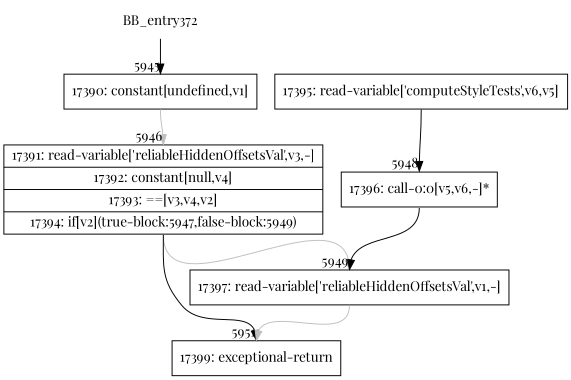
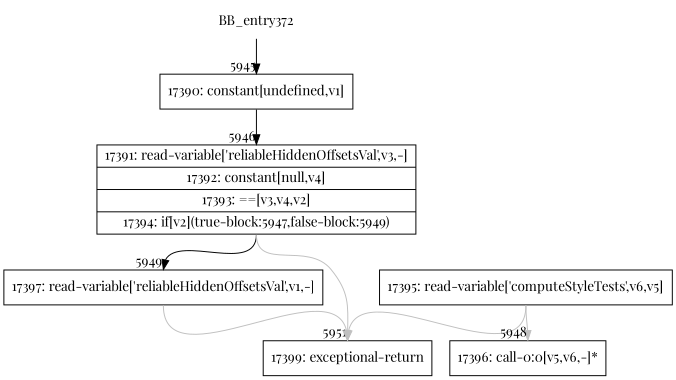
(161, 122) -> (256, 122)
(421, 135) -> (527, 322)
(389, 237) -> none
(252, 253) -> (215, 253)
(184, 307) -> (321, 261)
none -> (441, 324)
